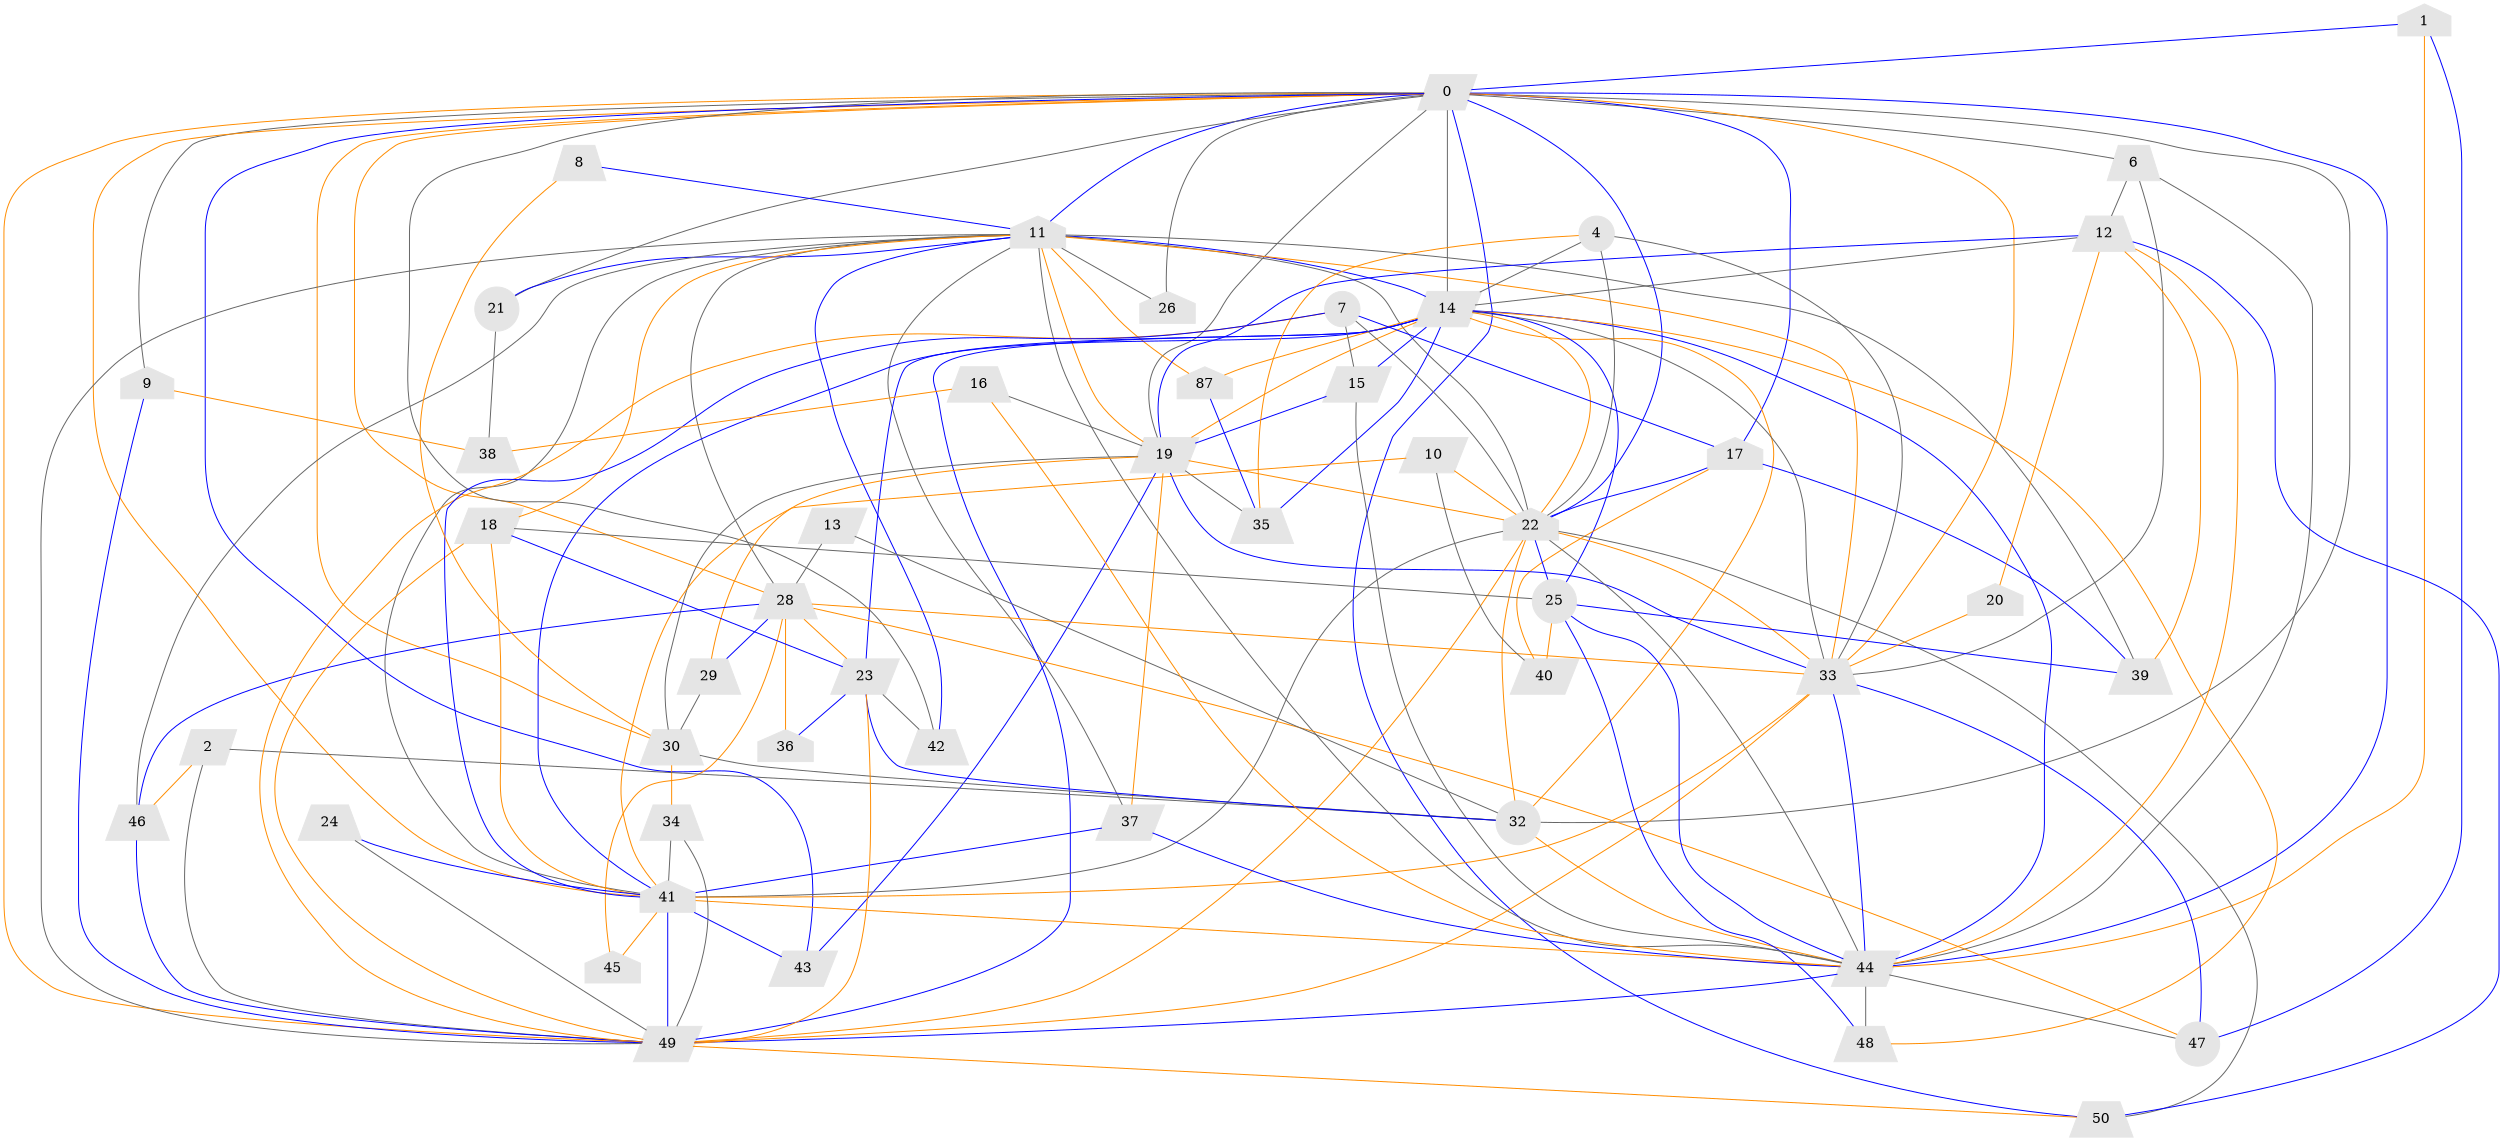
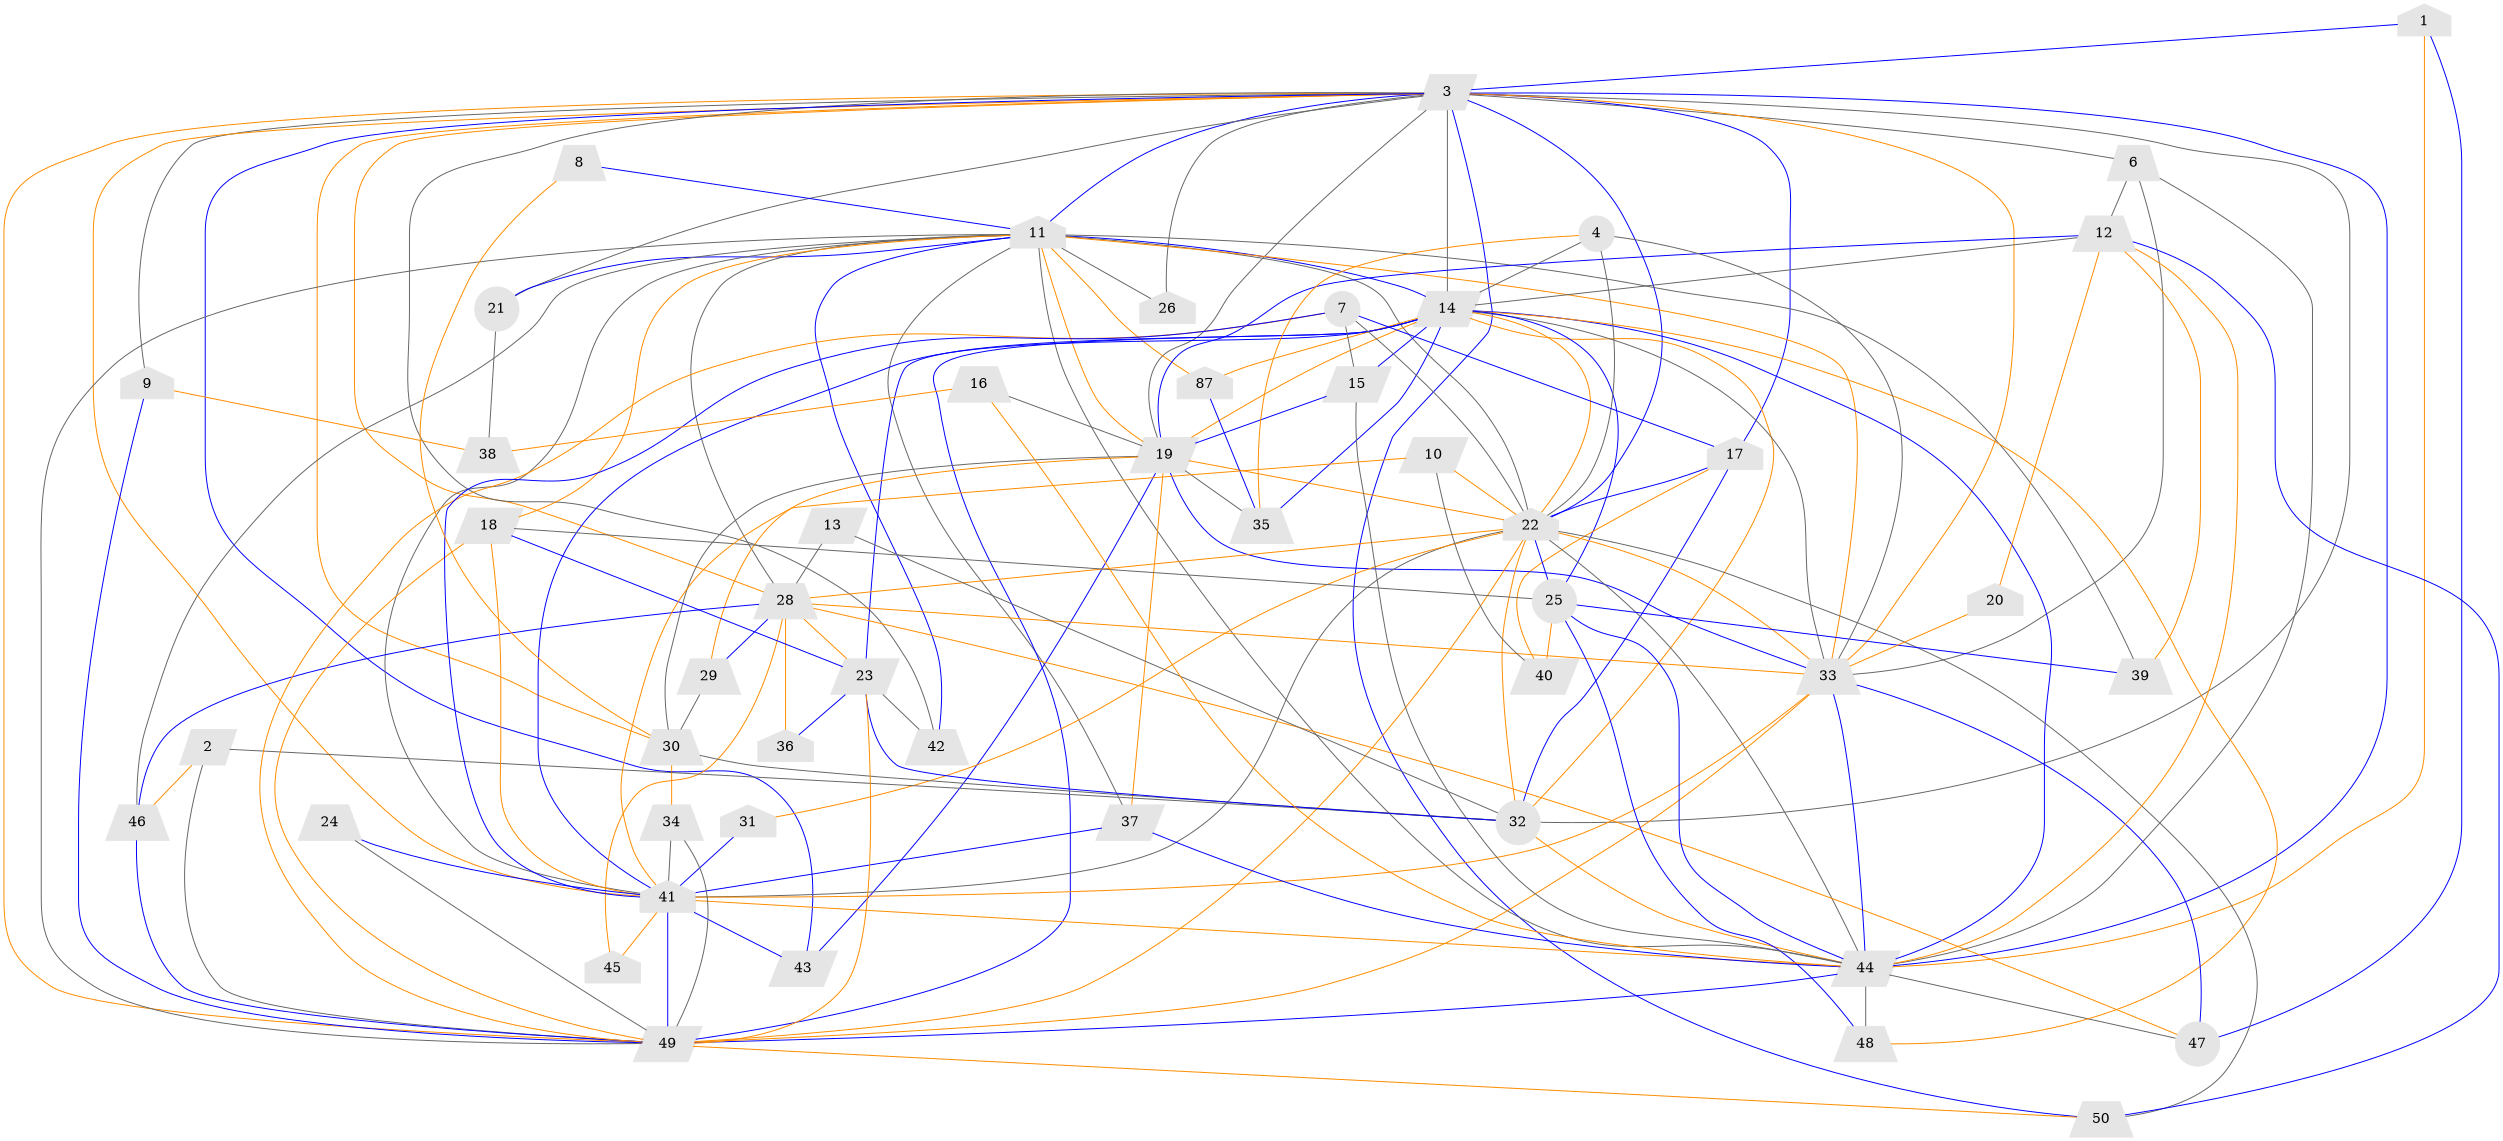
(1447, 92) -> (1447, 92)
(1957, 538) -> (1632, 629)
none -> (1139, 565)
none -> (748, 823)
